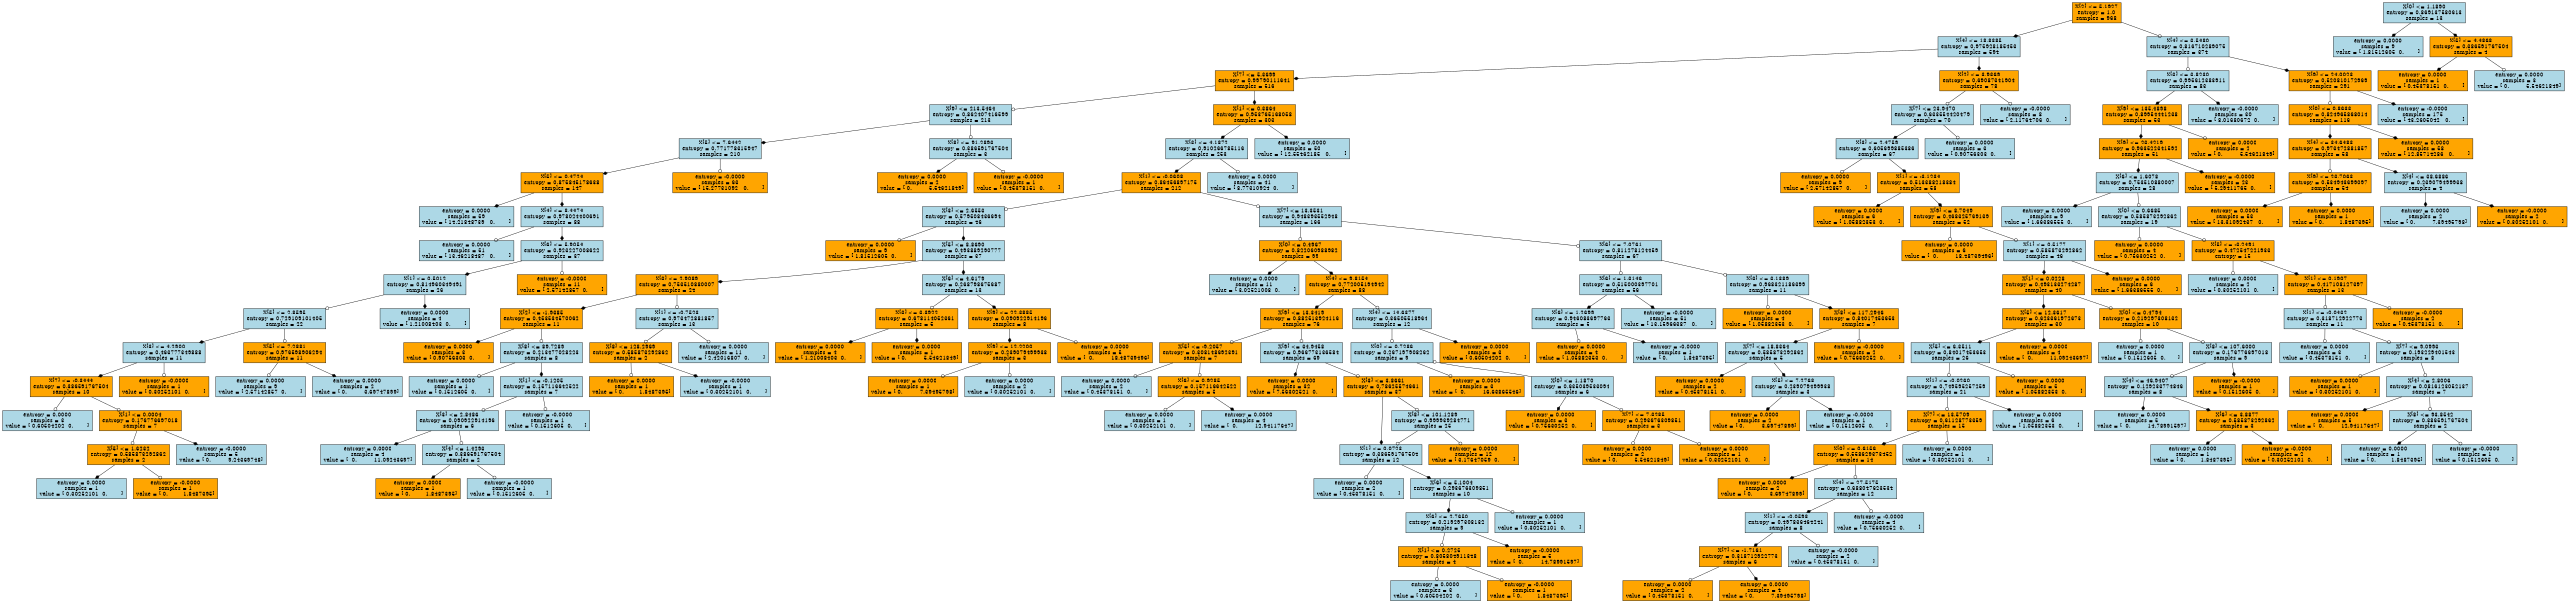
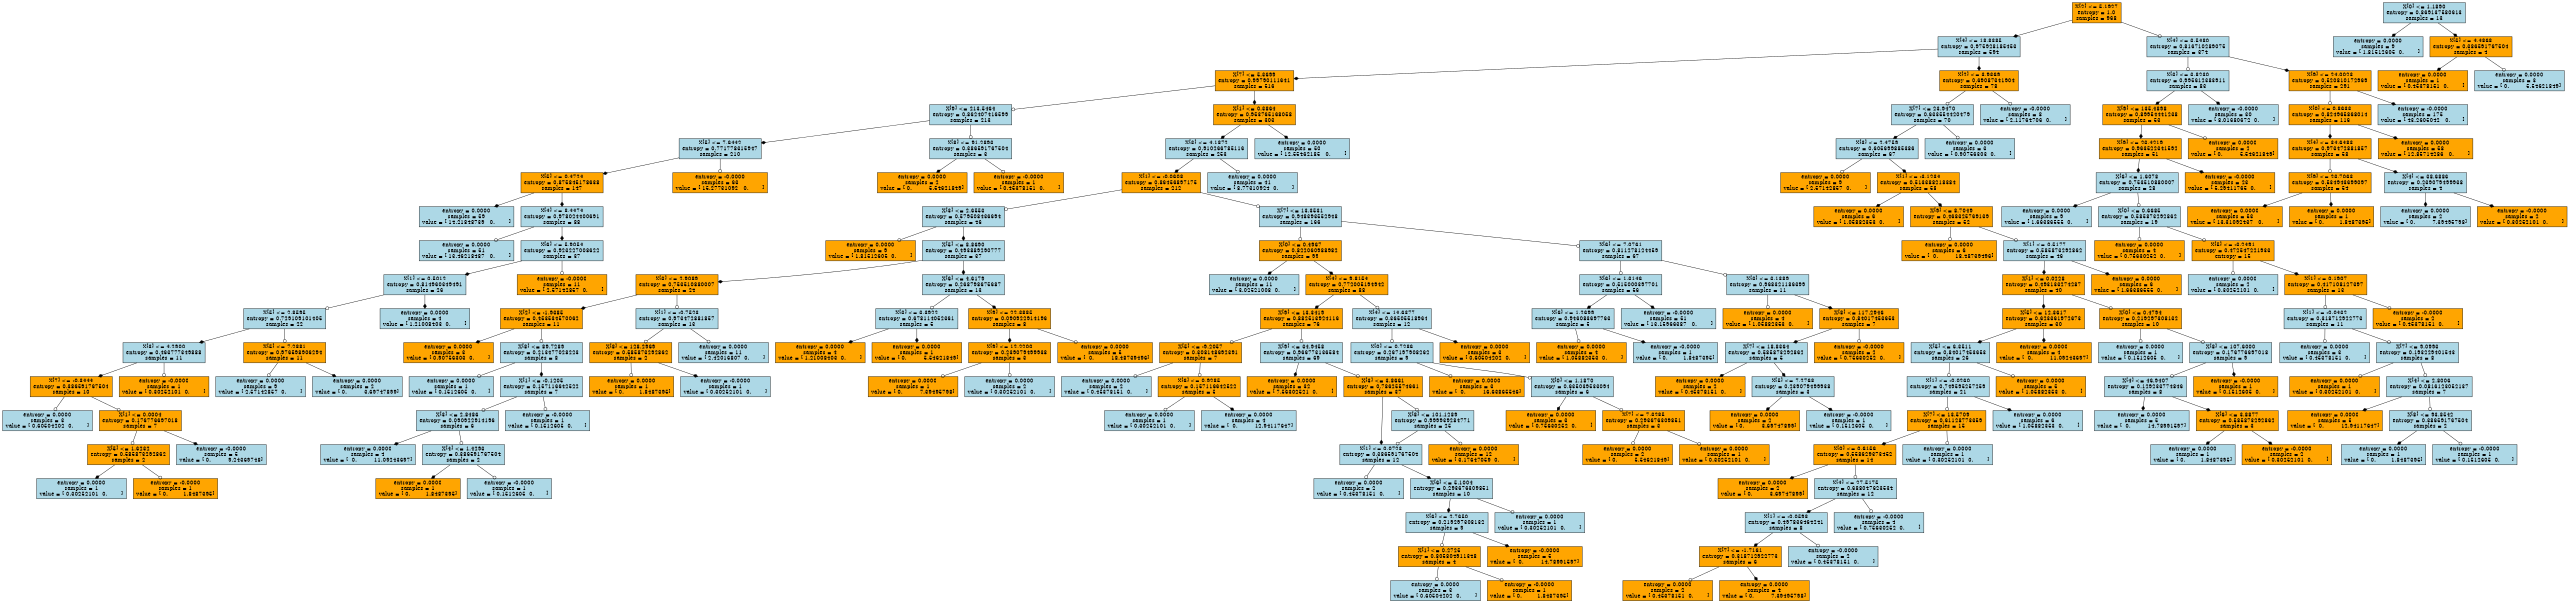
(917, 319) -> (917, 319)
(1484, 370) -> (1480, 370)
